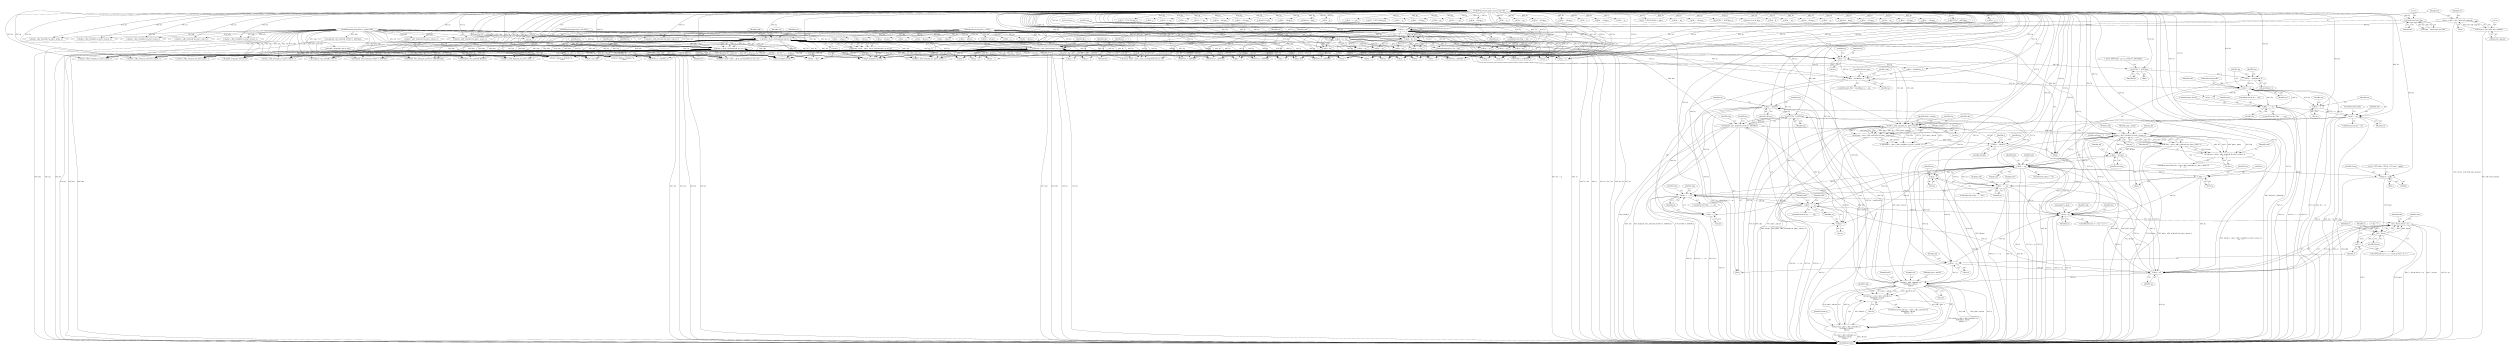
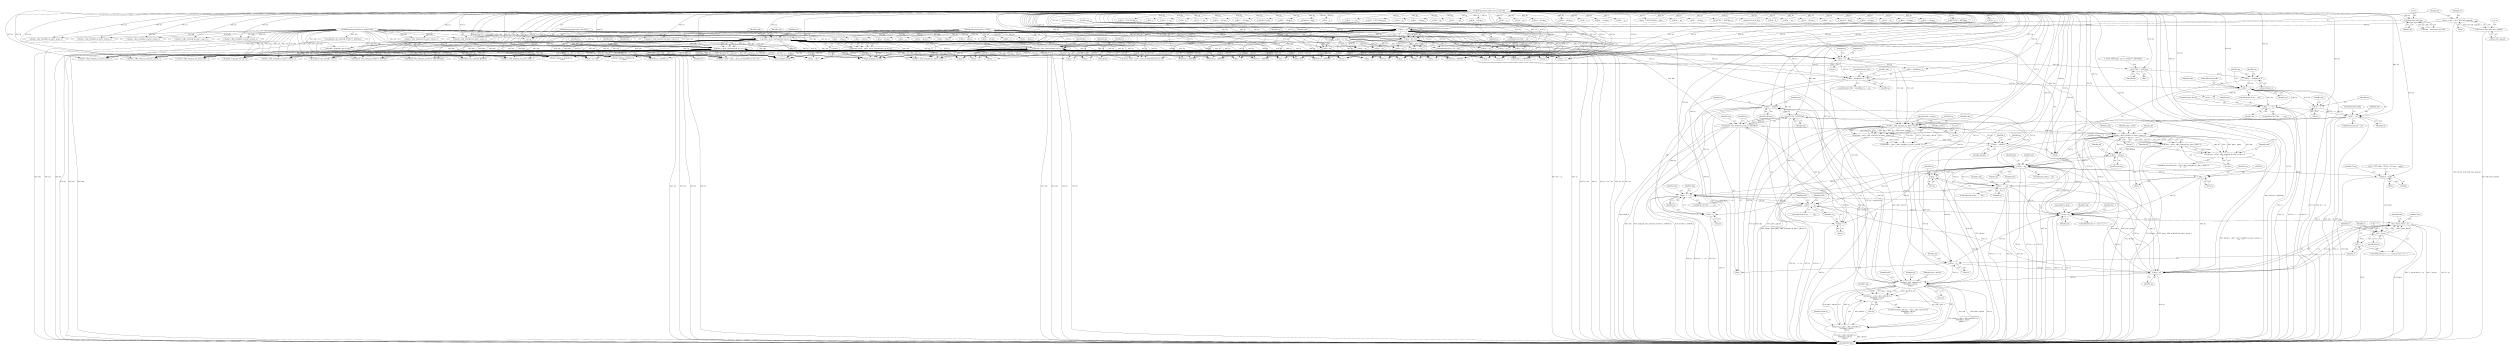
(599, 44) -> (554, 41)
